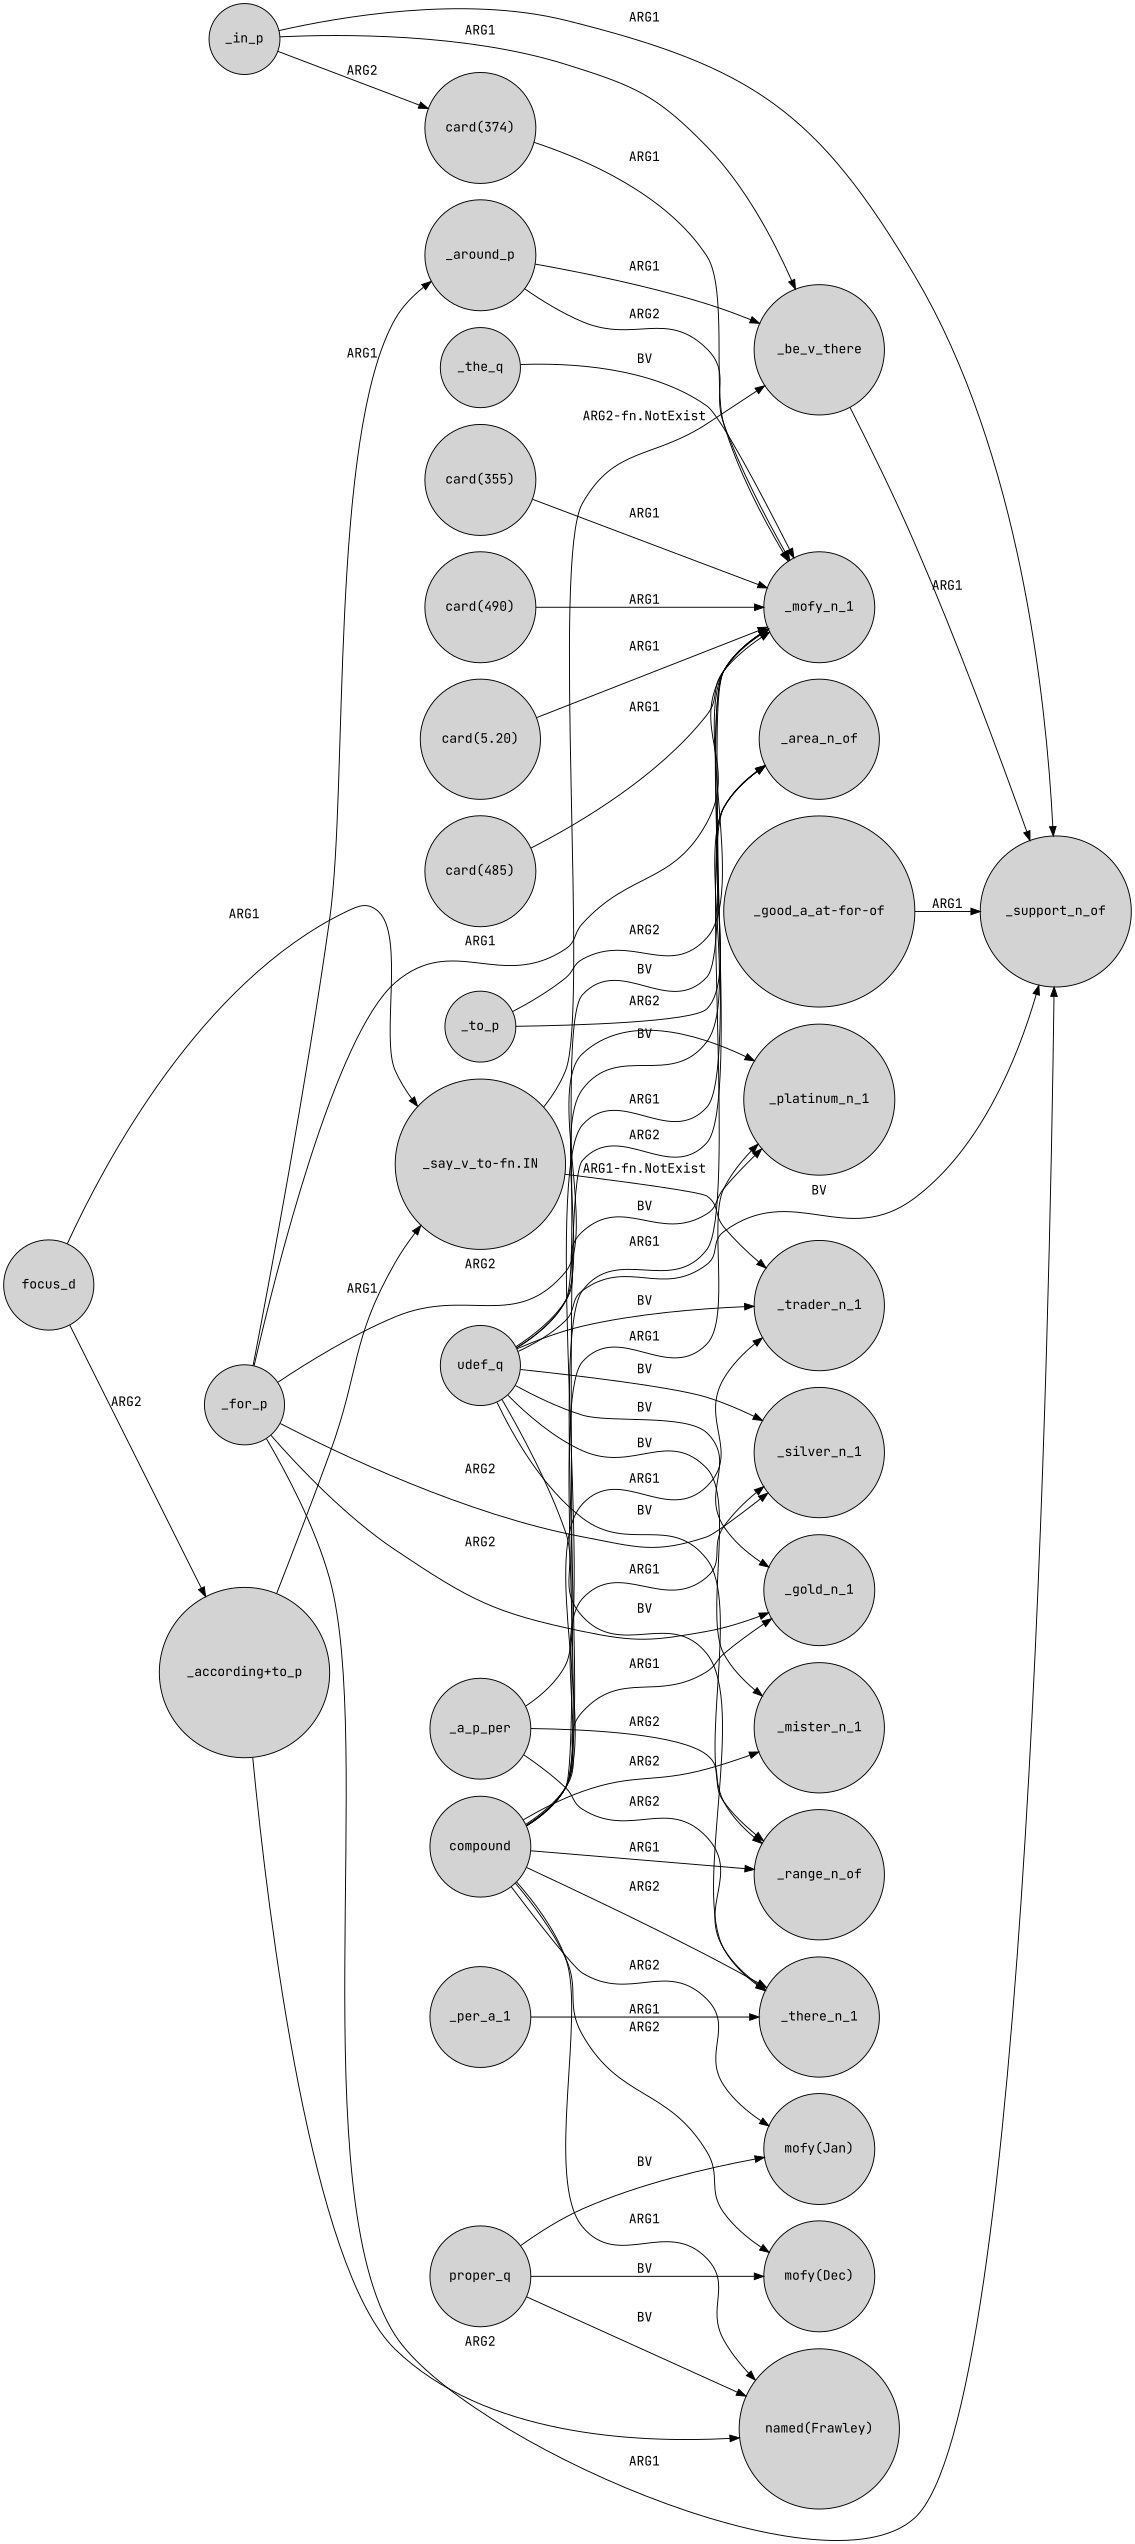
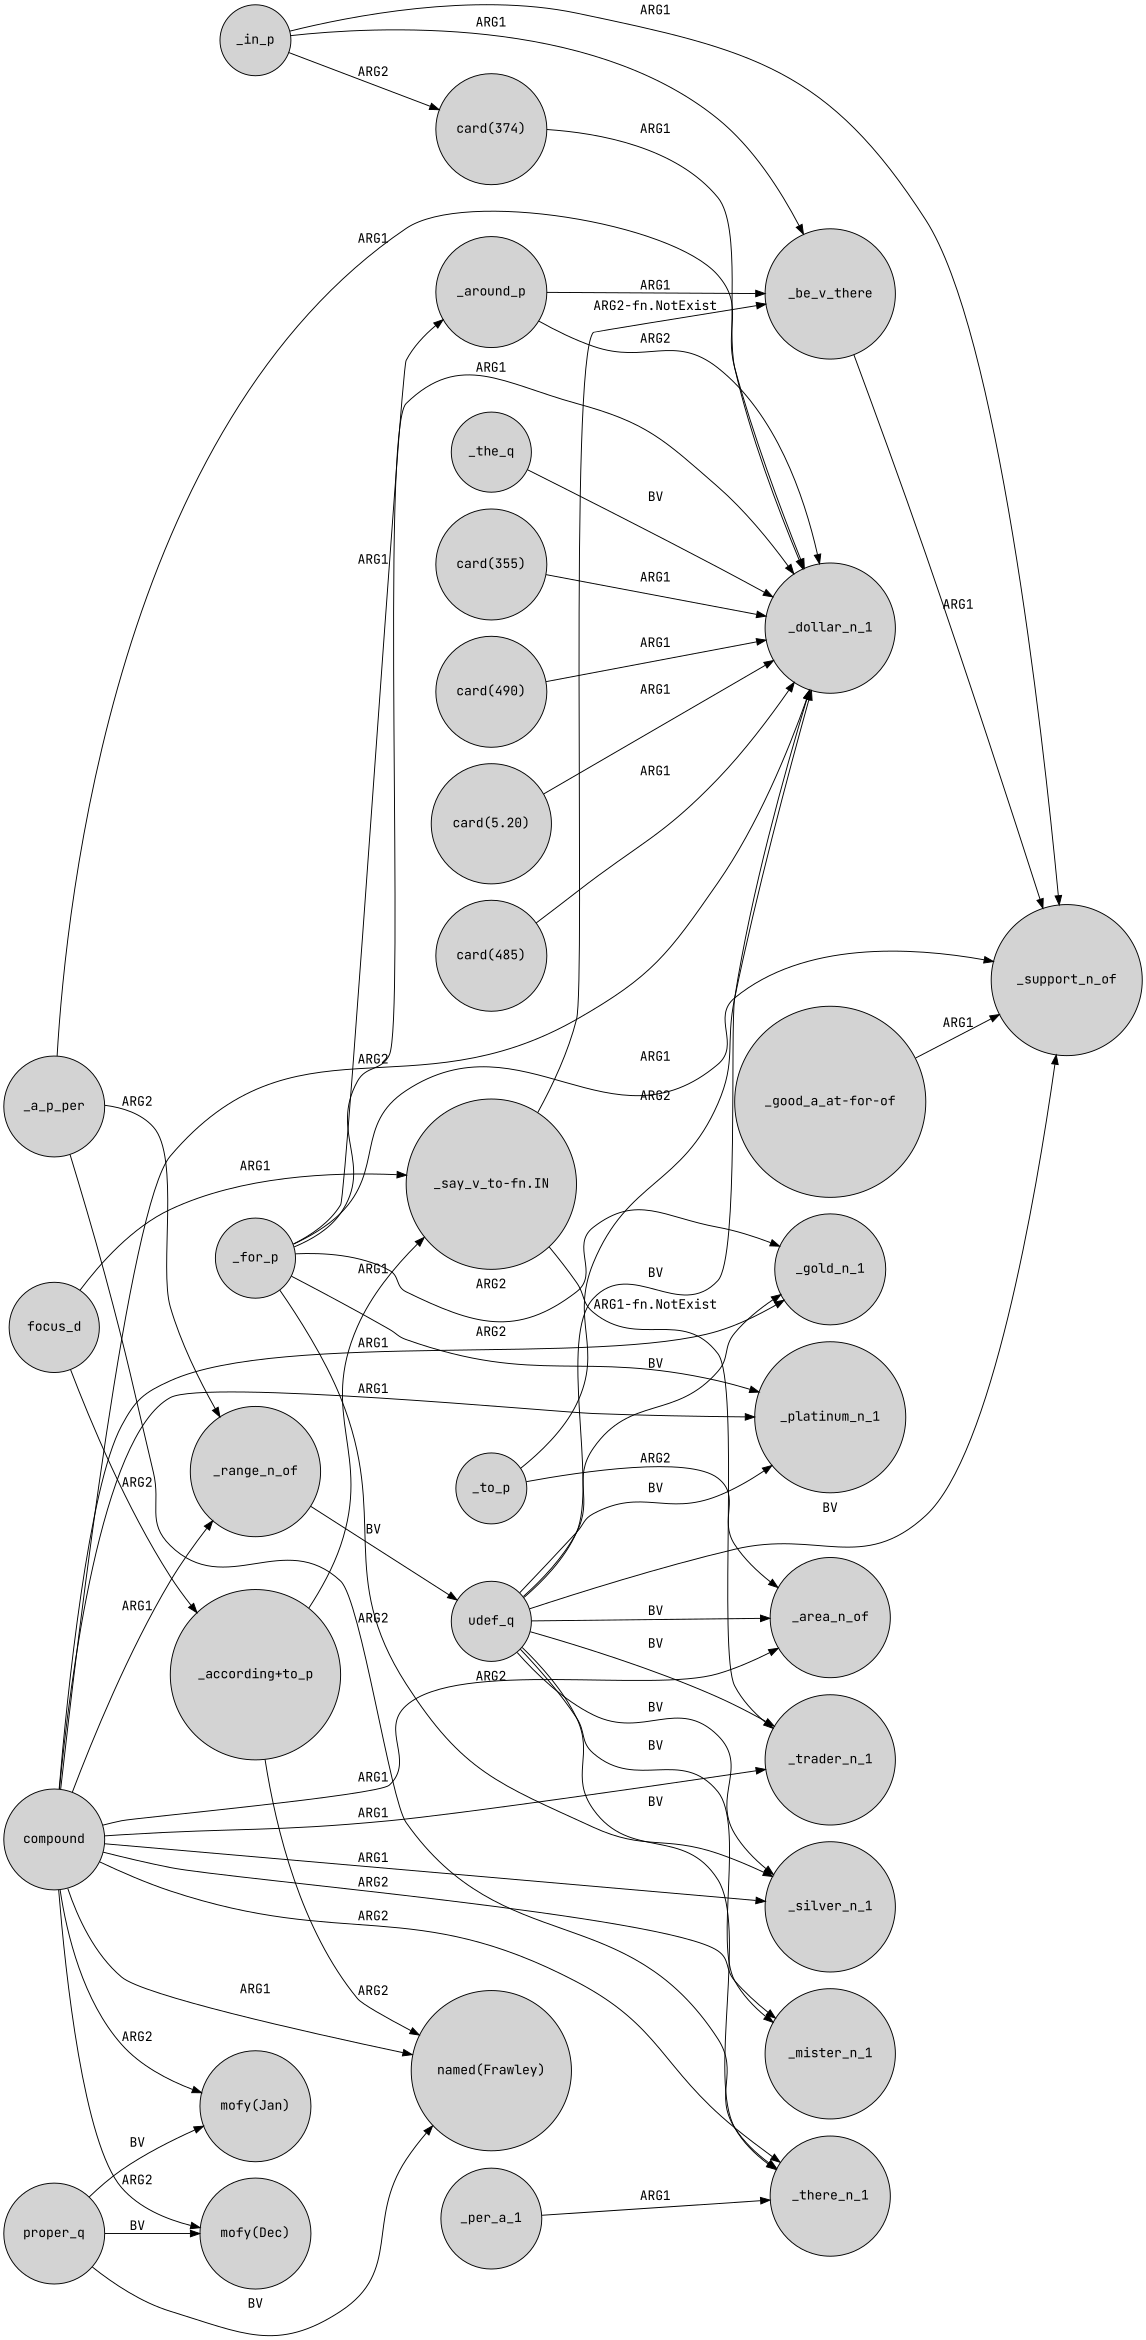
(819, 607) -> (830, 628)
(701, 1554) -> (380, 1551)
